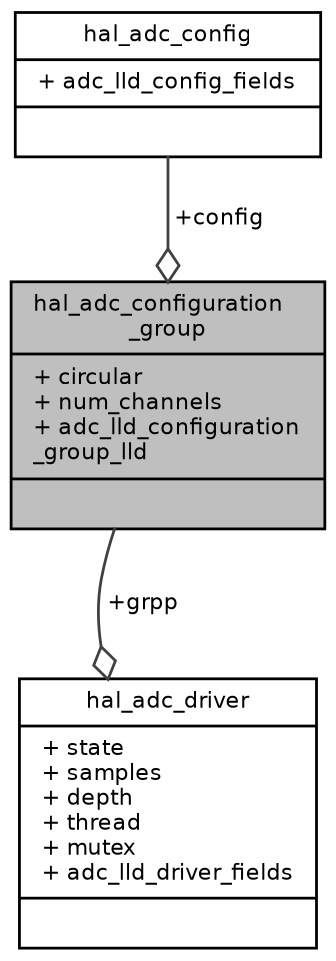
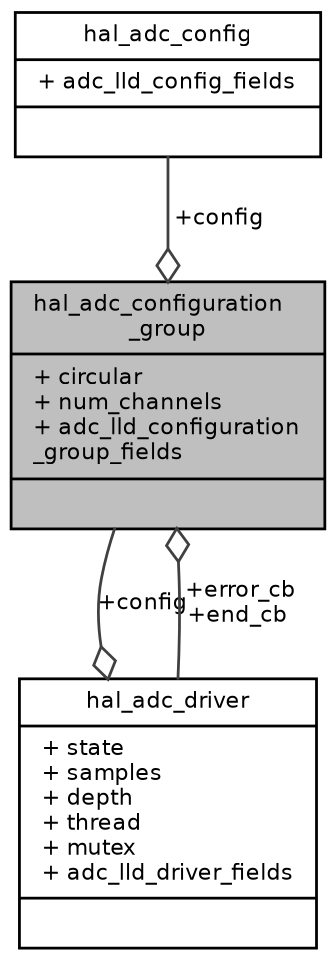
(92, 453) -> (110, 453)
(140, 604) -> (140, 604)
none -> (180, 621)
